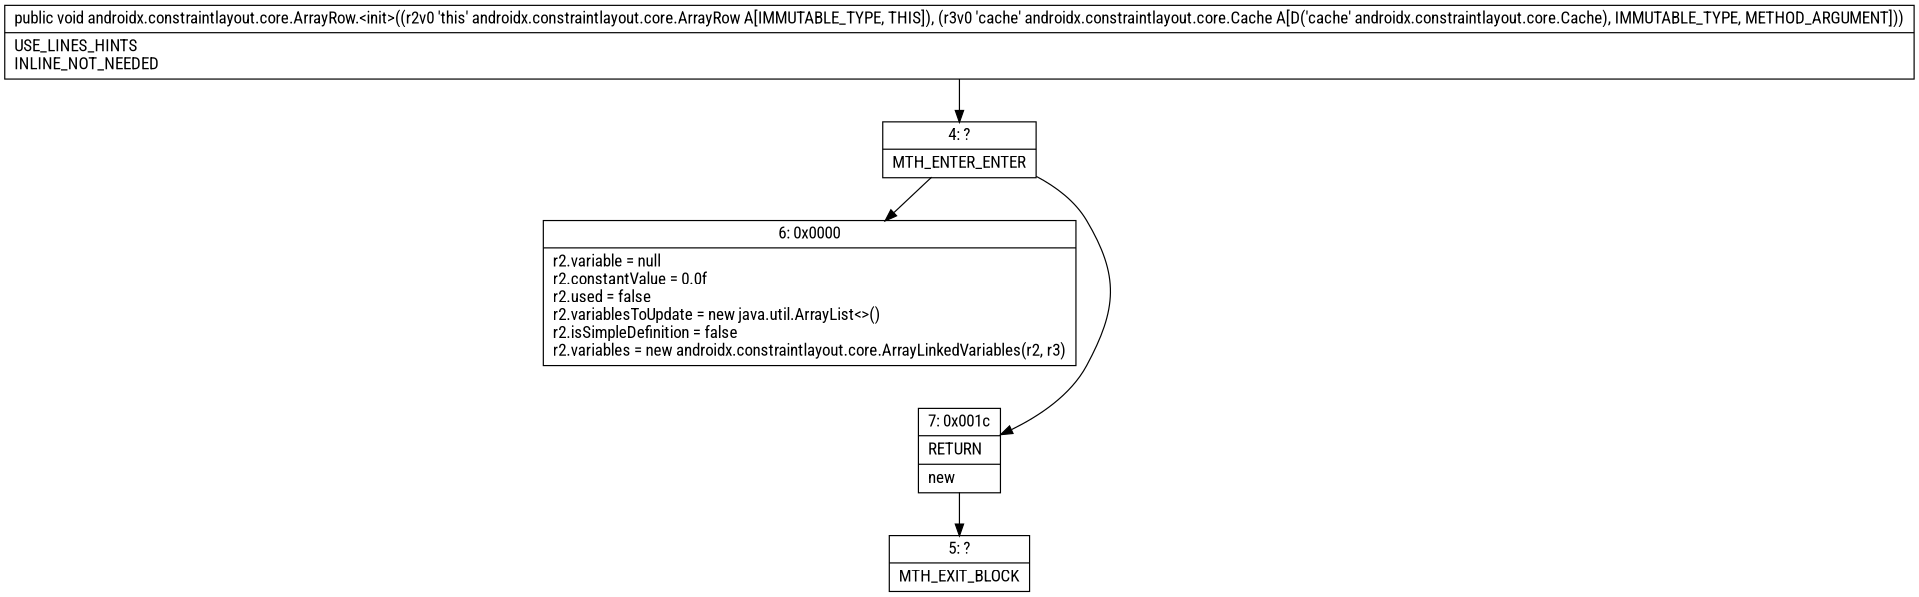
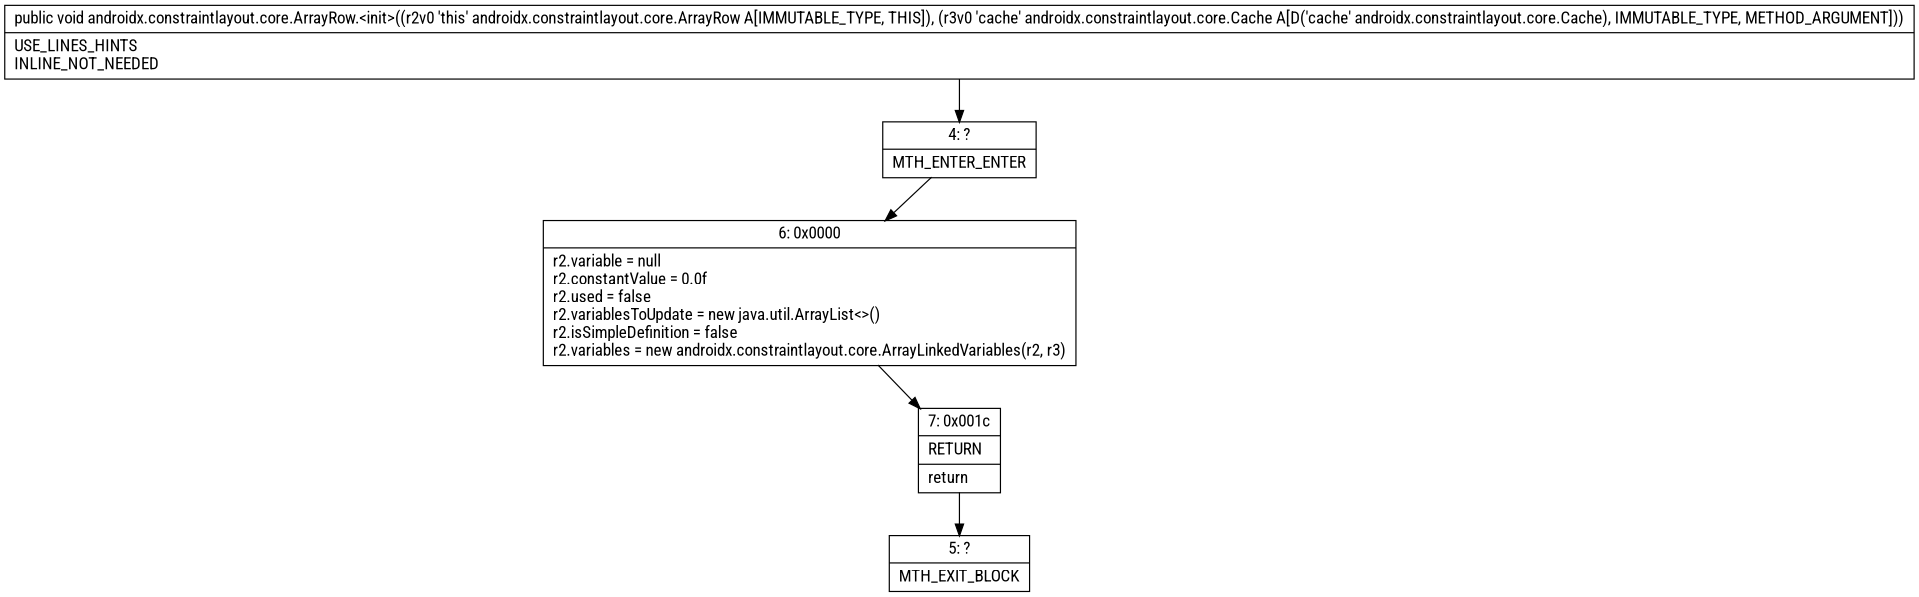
(1109, 309) -> (895, 383)
(942, 478) -> (948, 478)
